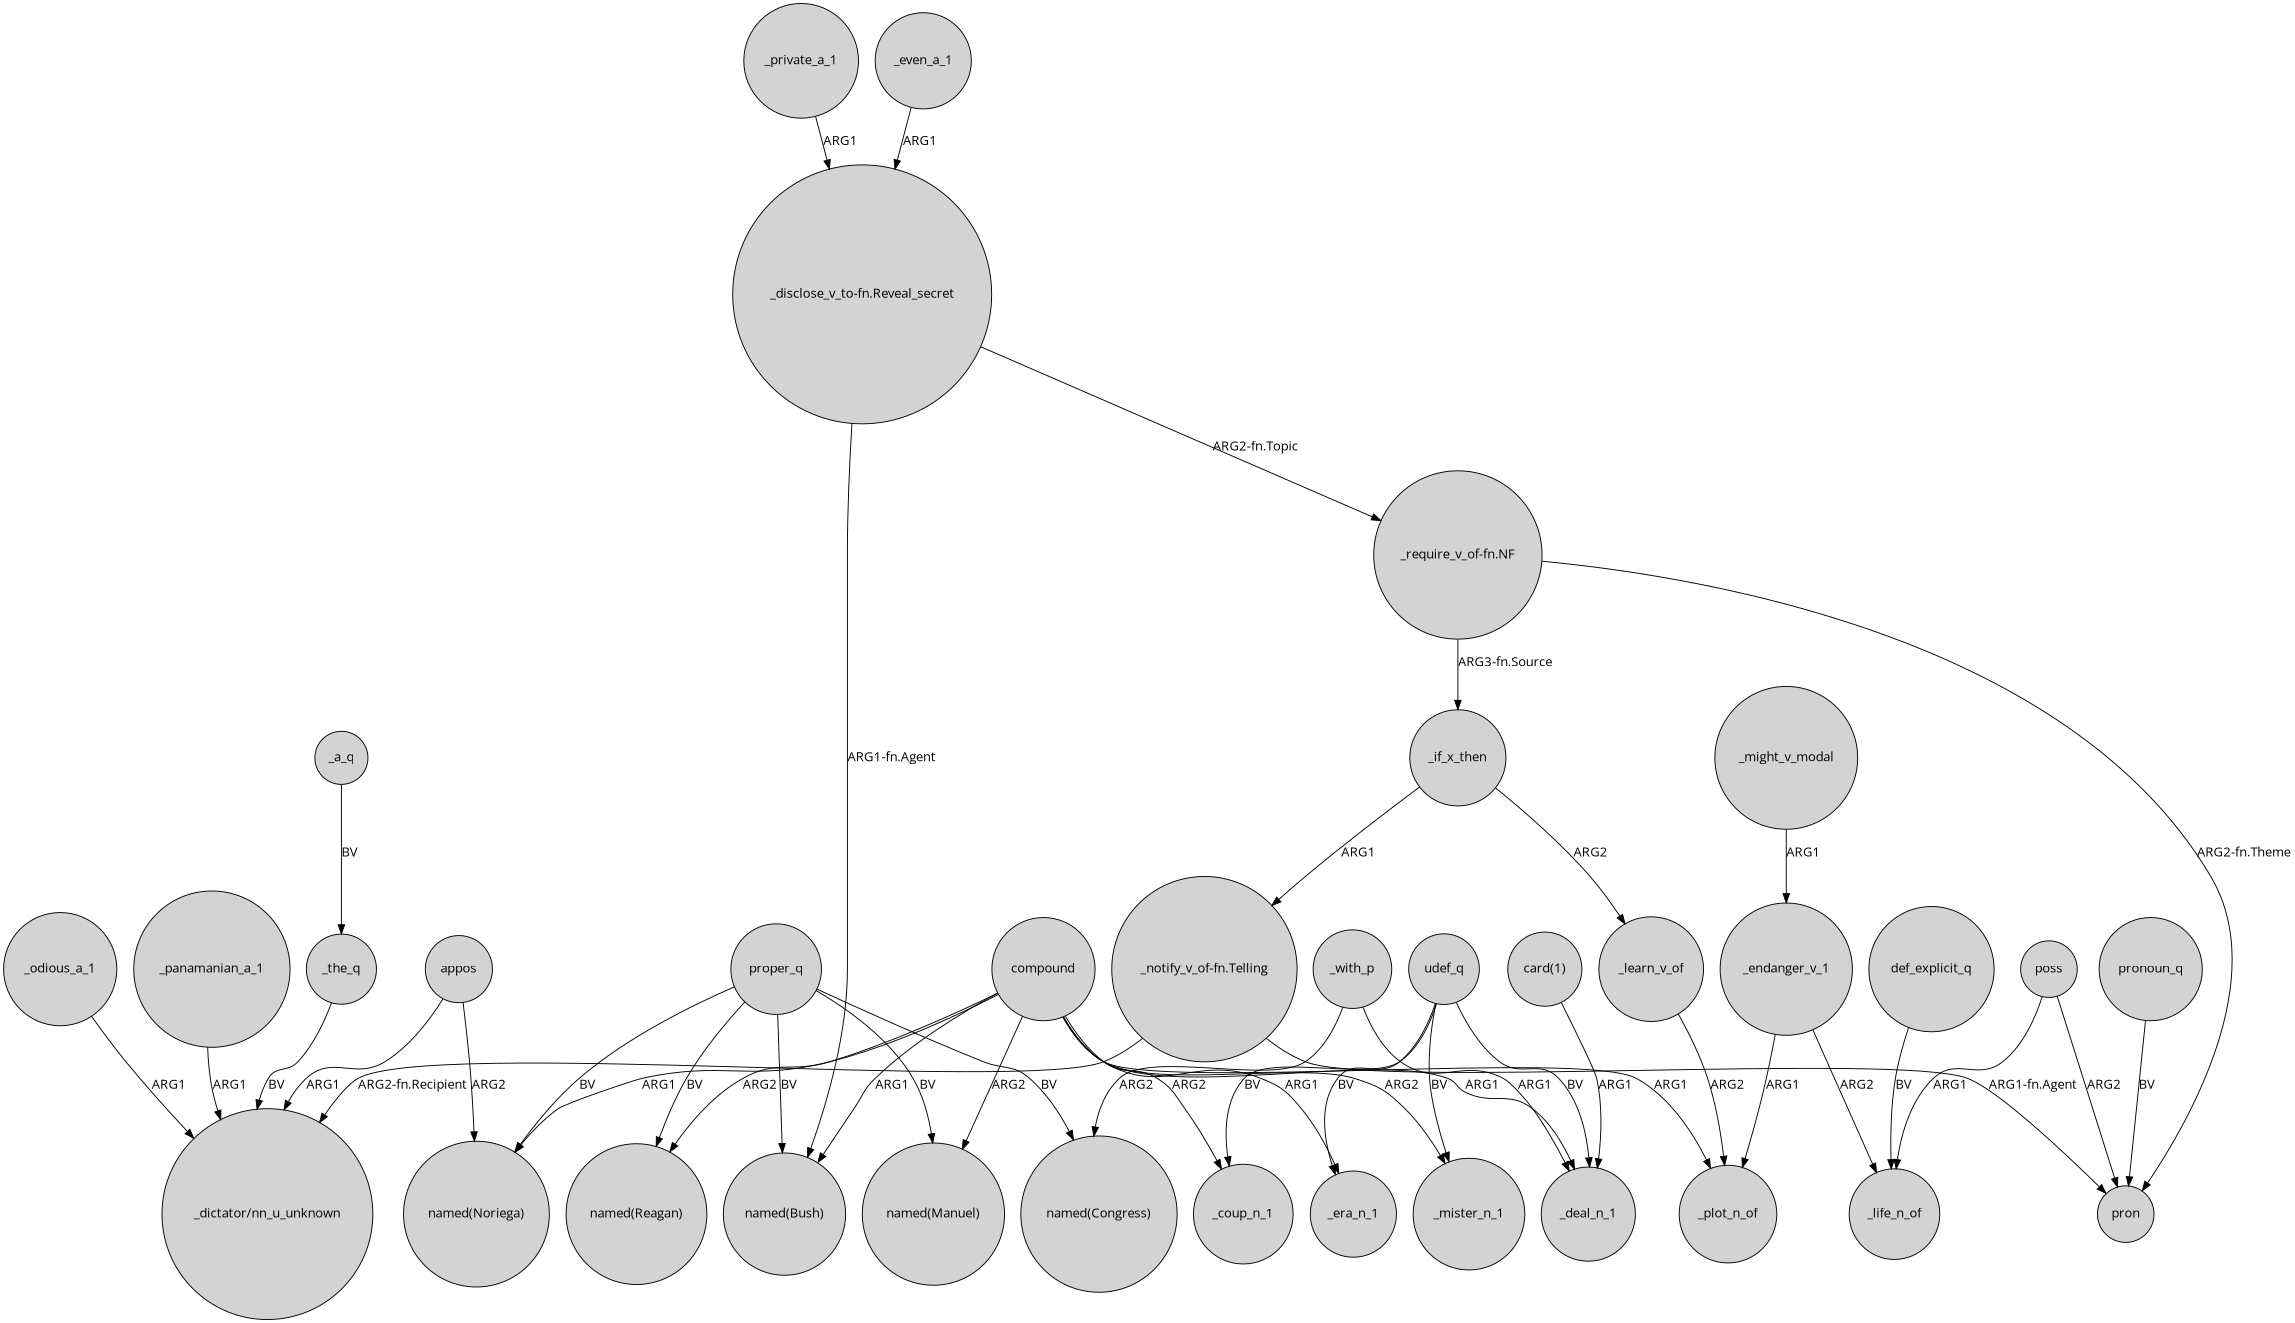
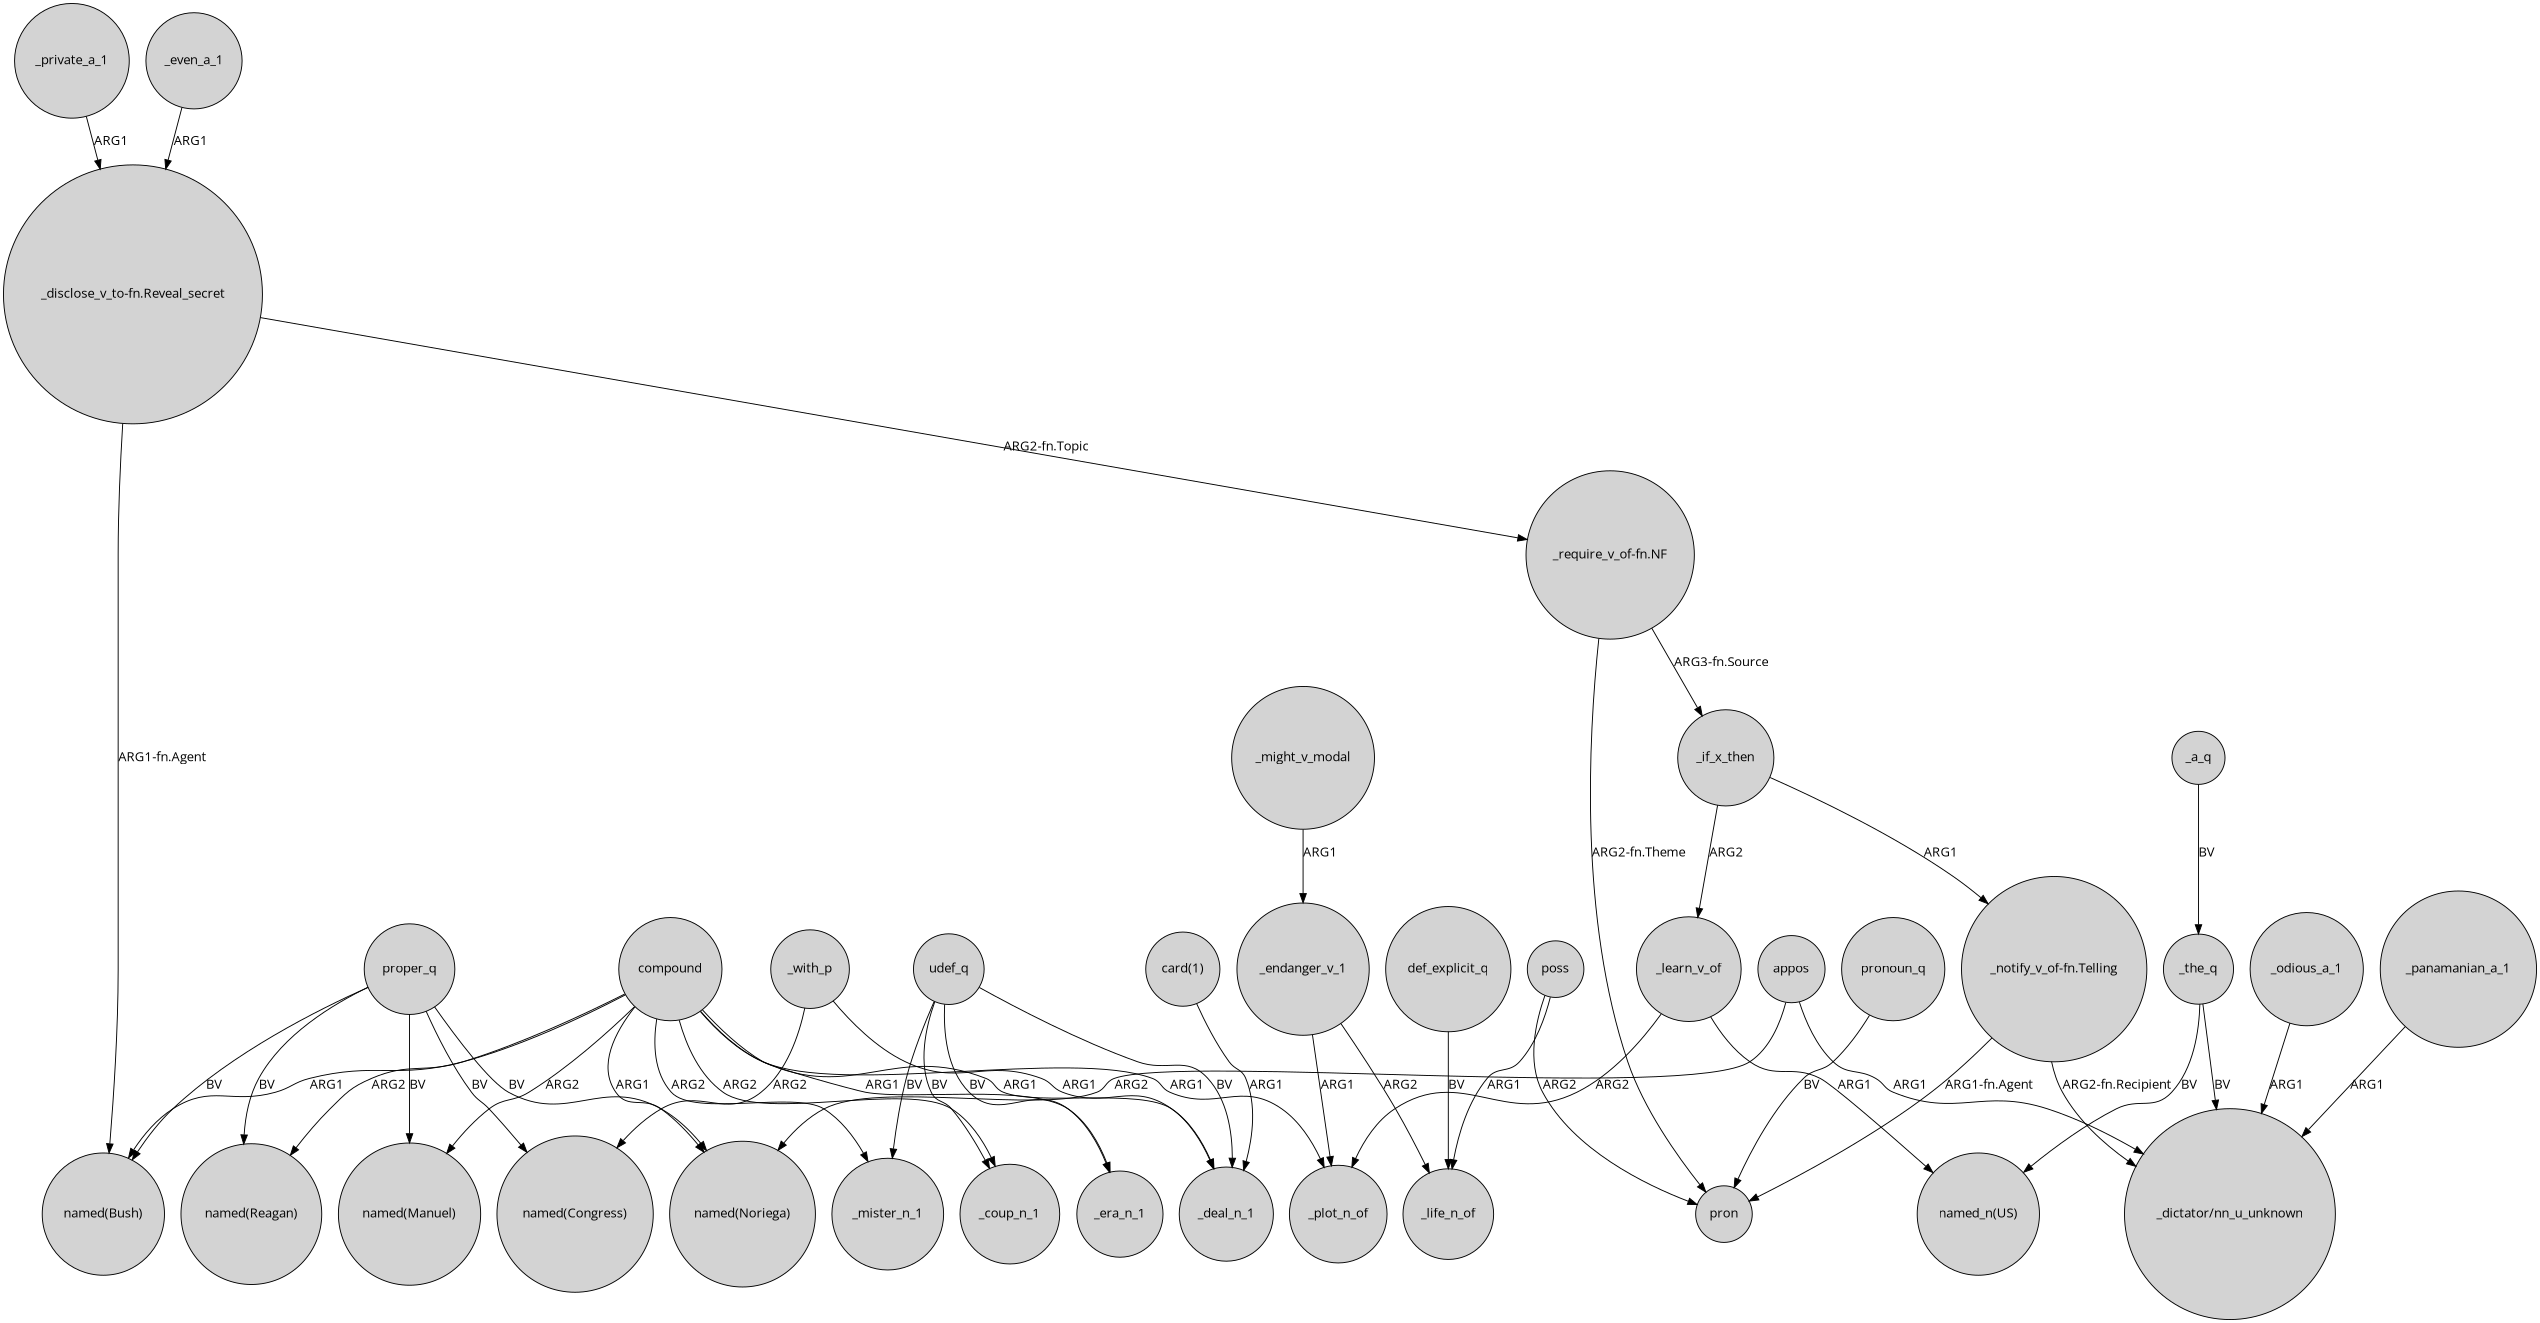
none -> (1978, 1214)
